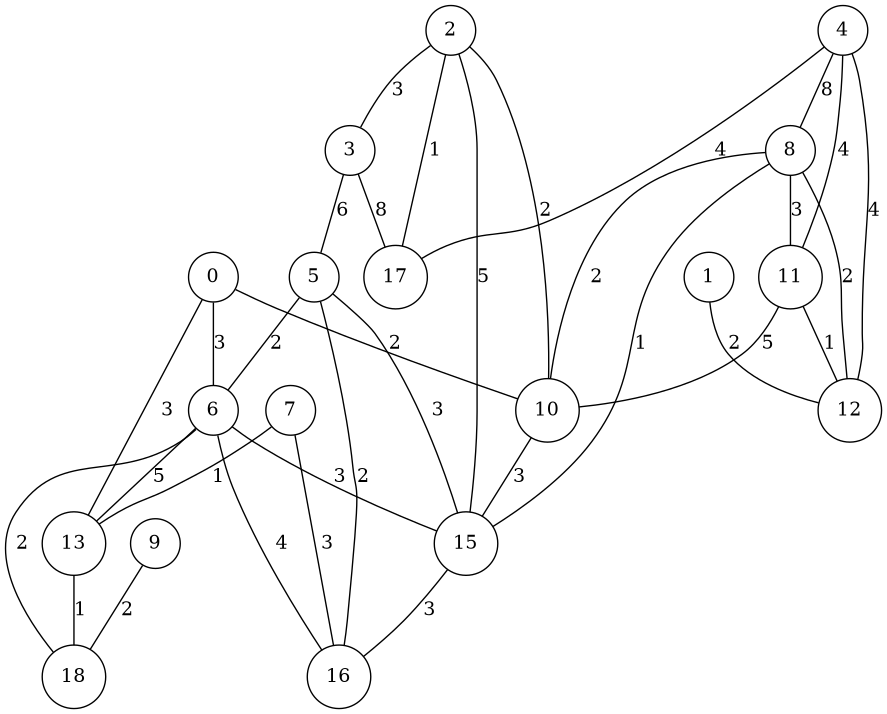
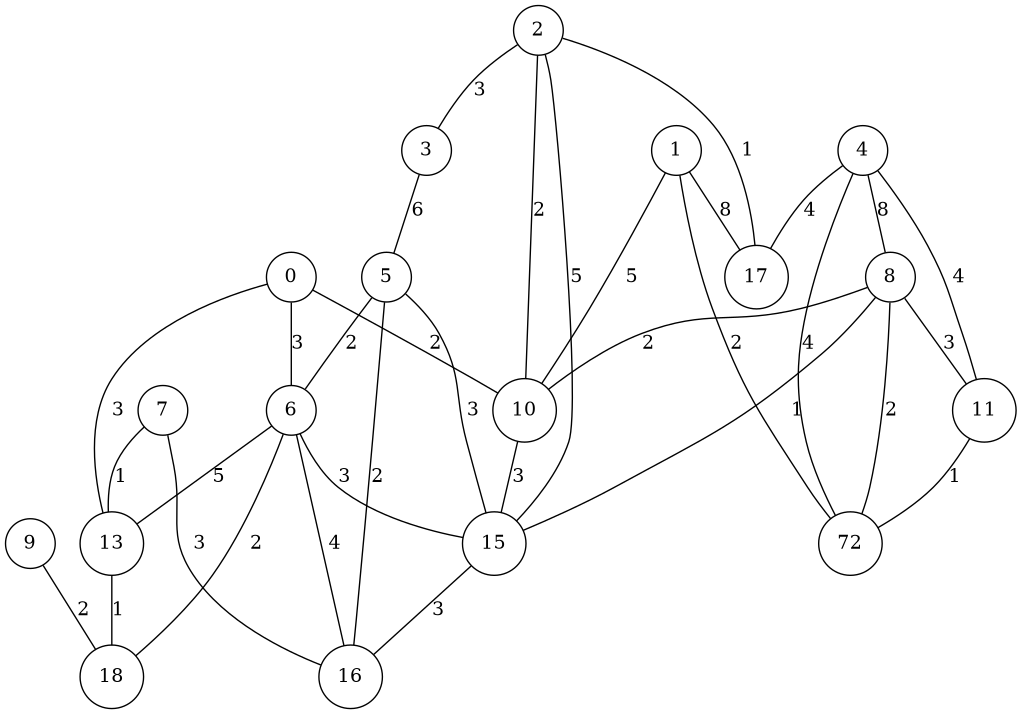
(372, 211) -> (715, 211)
(692, 381) -> (606, 280)
(850, 410) -> (850, 544)
